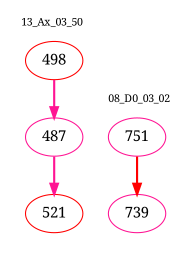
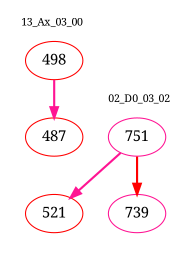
(52, 23) -> (52, 23)
(139, 99) -> (139, 99)
(54, 137) -> (54, 137)
(54, 170) -> (107, 165)
